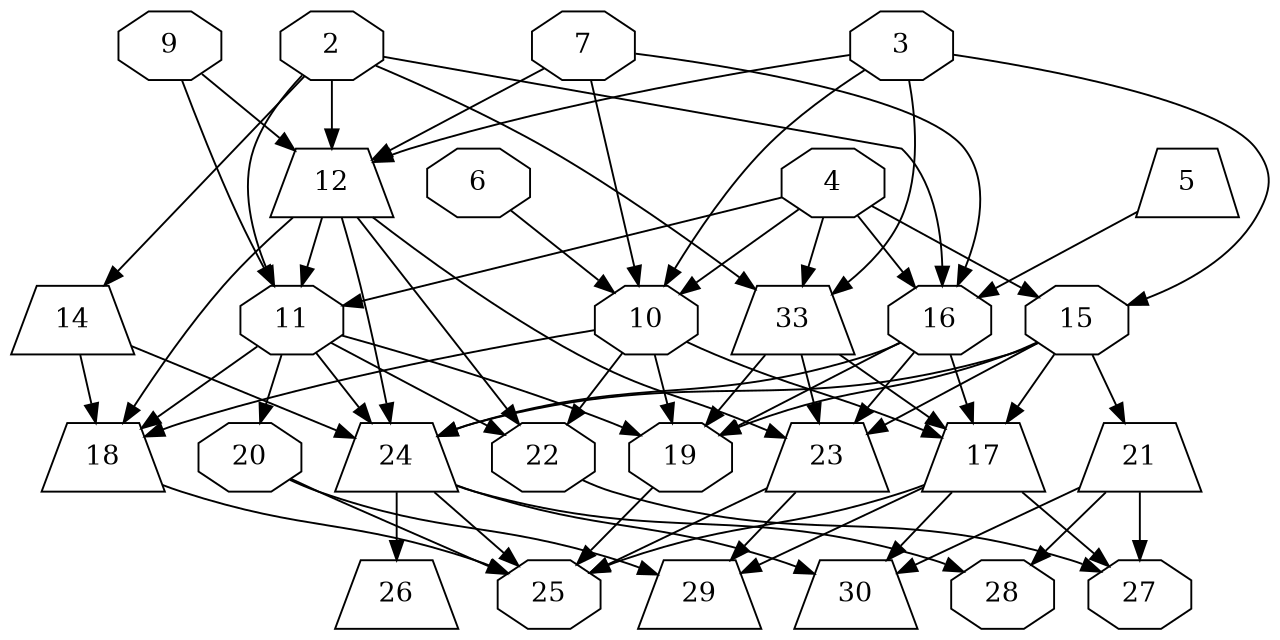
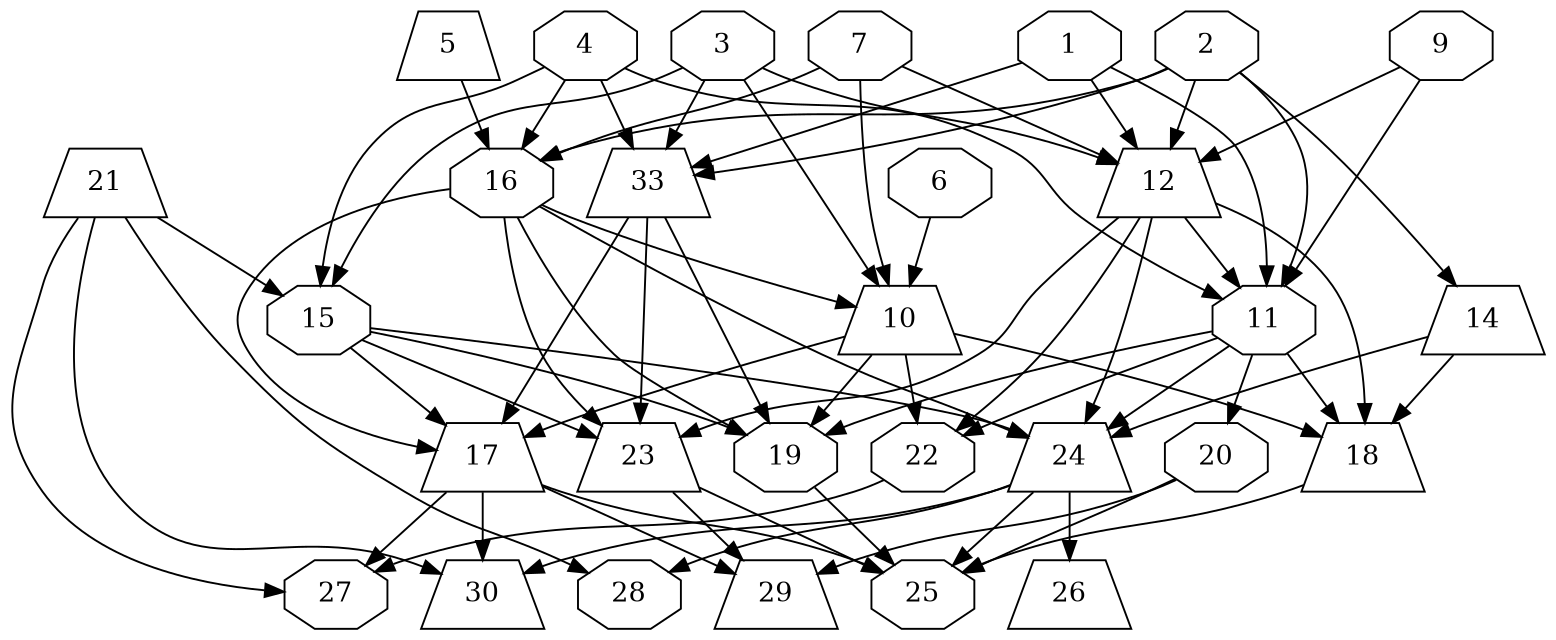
none -> (1070, 46)
(748, 246) -> (703, 263)
(646, 320) -> (900, 320)
(1104, 380) -> (212, 251)
